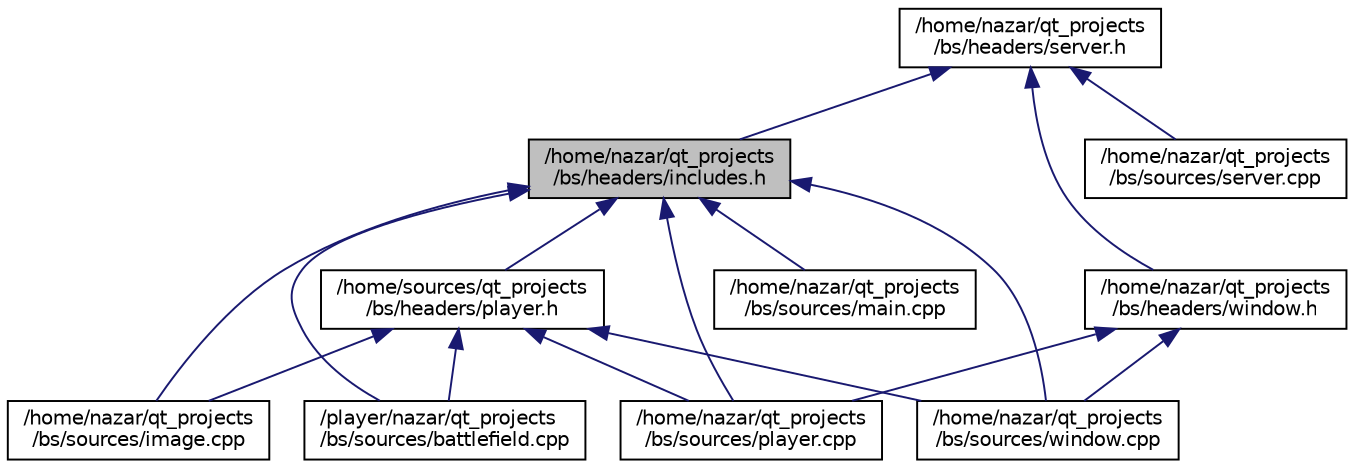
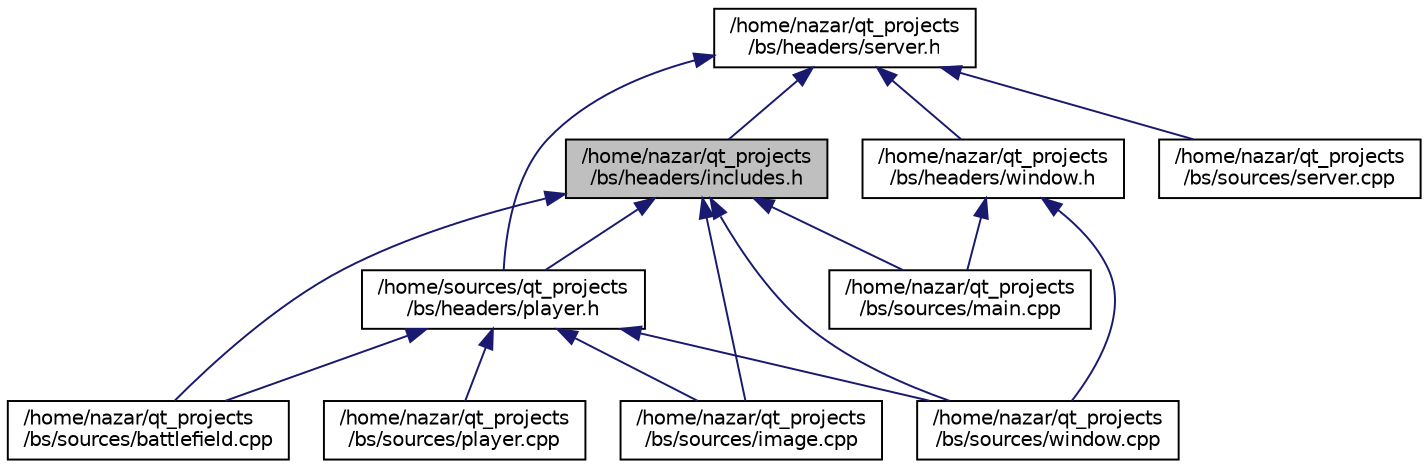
none -> (558, 129)
(691, 313) -> none
(974, 368) -> (974, 244)
(445, 430) -> (148, 430)
